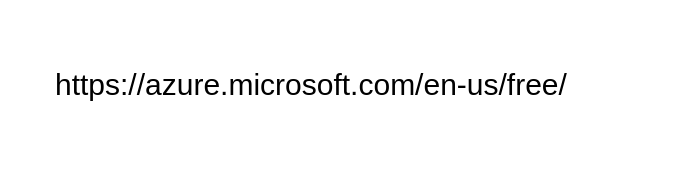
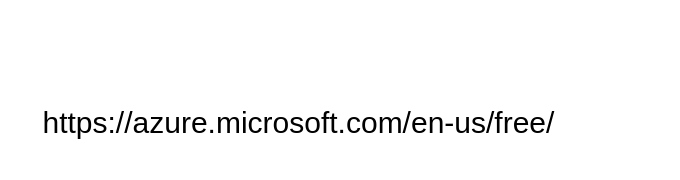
(339, 89) -> (326, 126)
